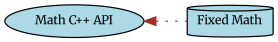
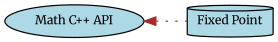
(230, 21) -> (230, 21)
